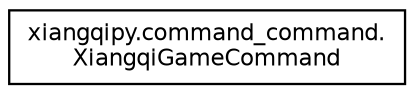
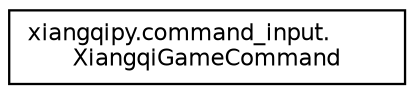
(207, 47) -> (207, 47)
